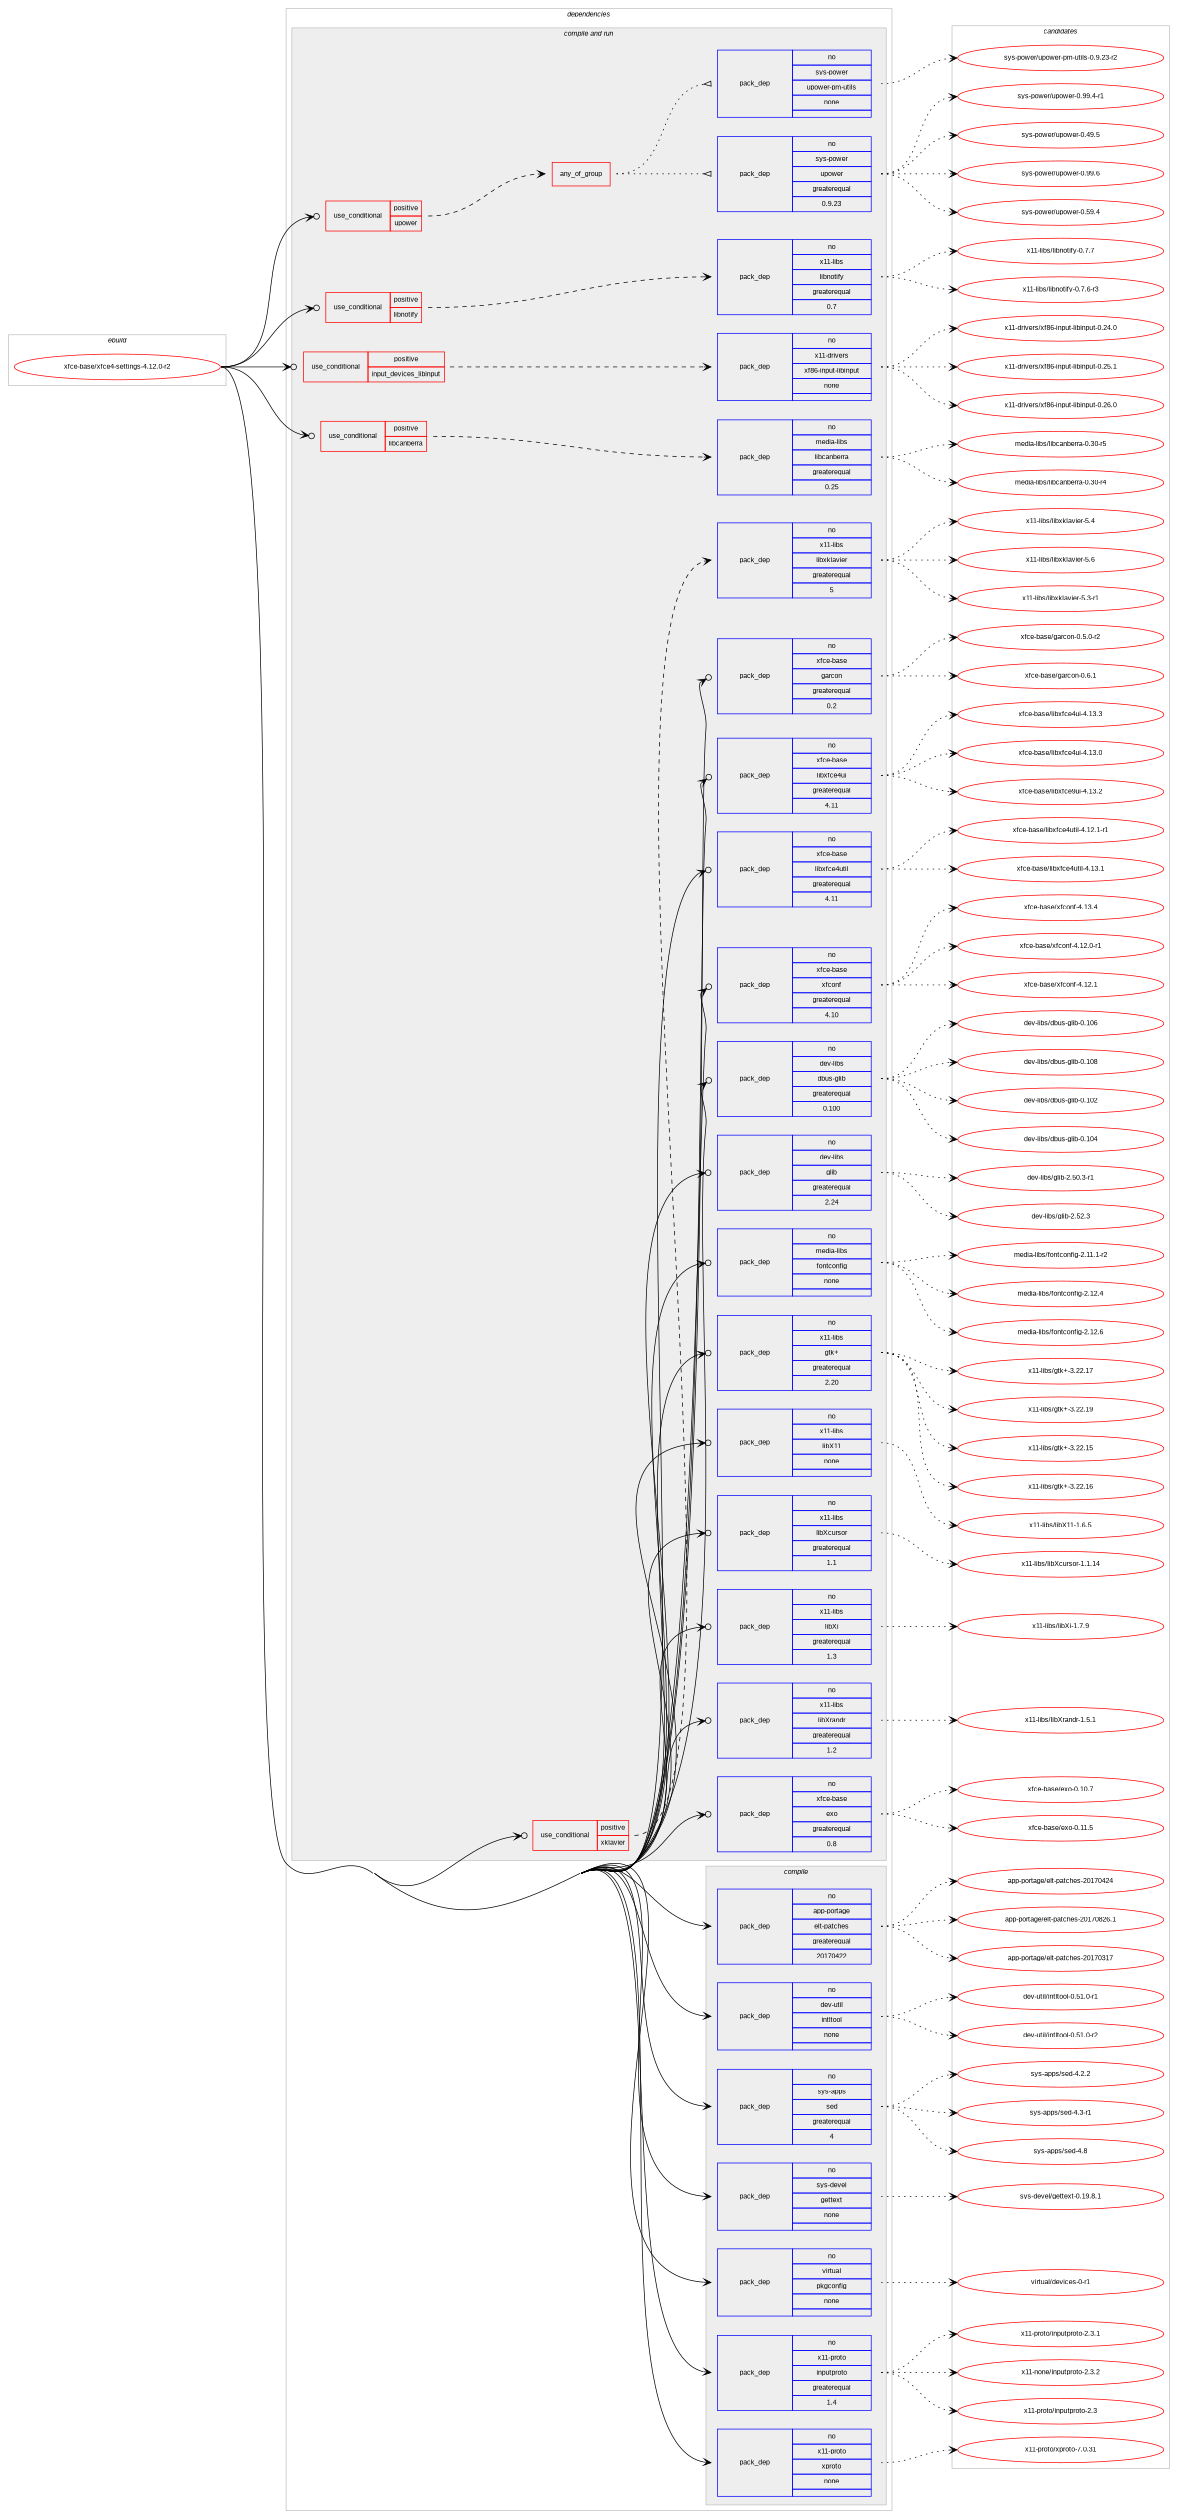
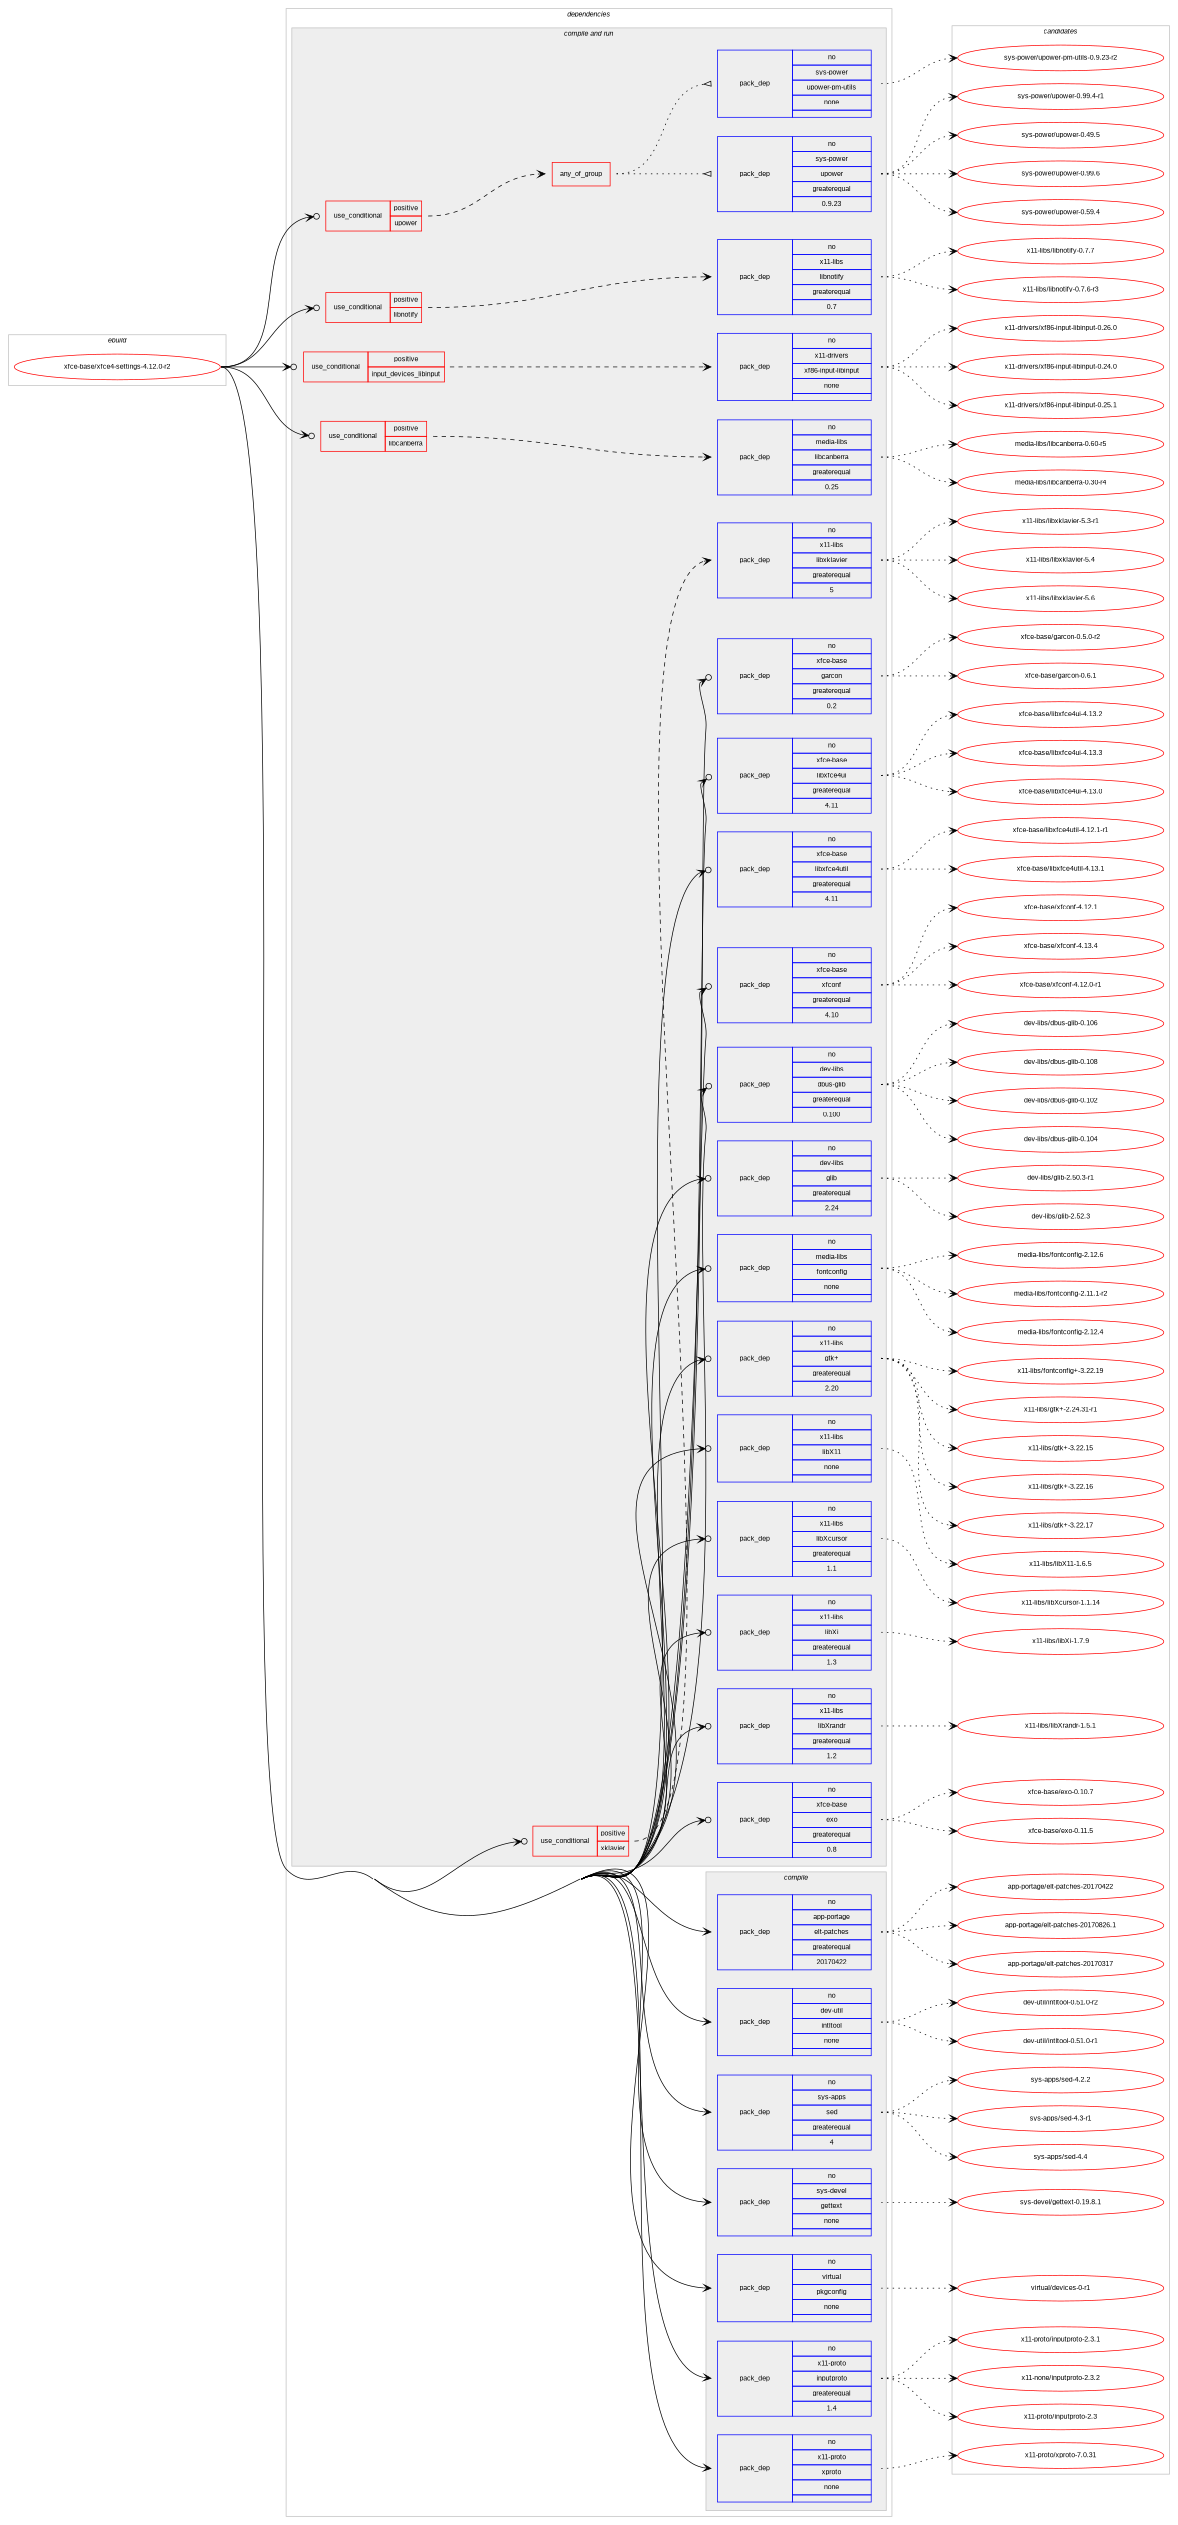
(1061, 444) -> (1061, 444)
(1061, 792) -> (1061, 715)
(1061, 1410) -> (1061, 1371)
none -> (1061, 1410)
(1061, 1881) -> (1061, 1887)
(1061, 2152) -> (1061, 2157)
